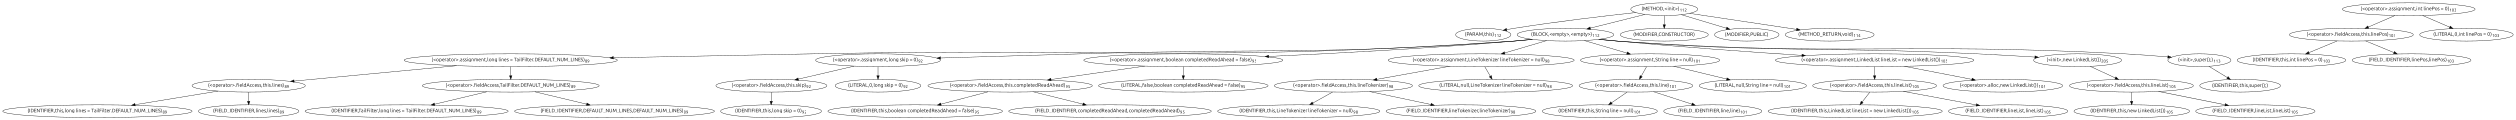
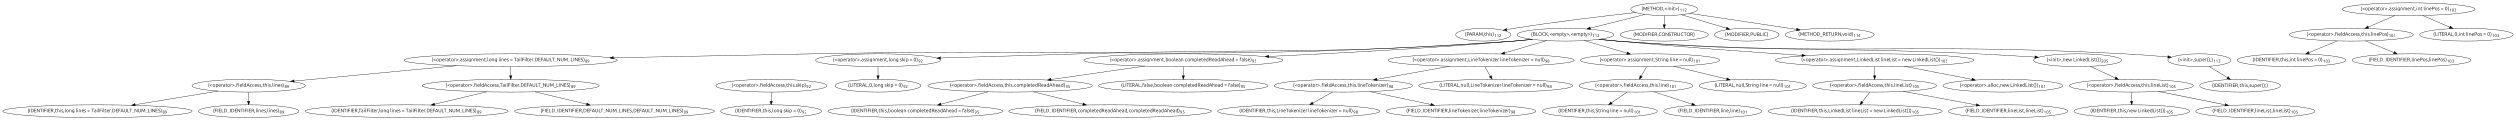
(826, 73) -> none
